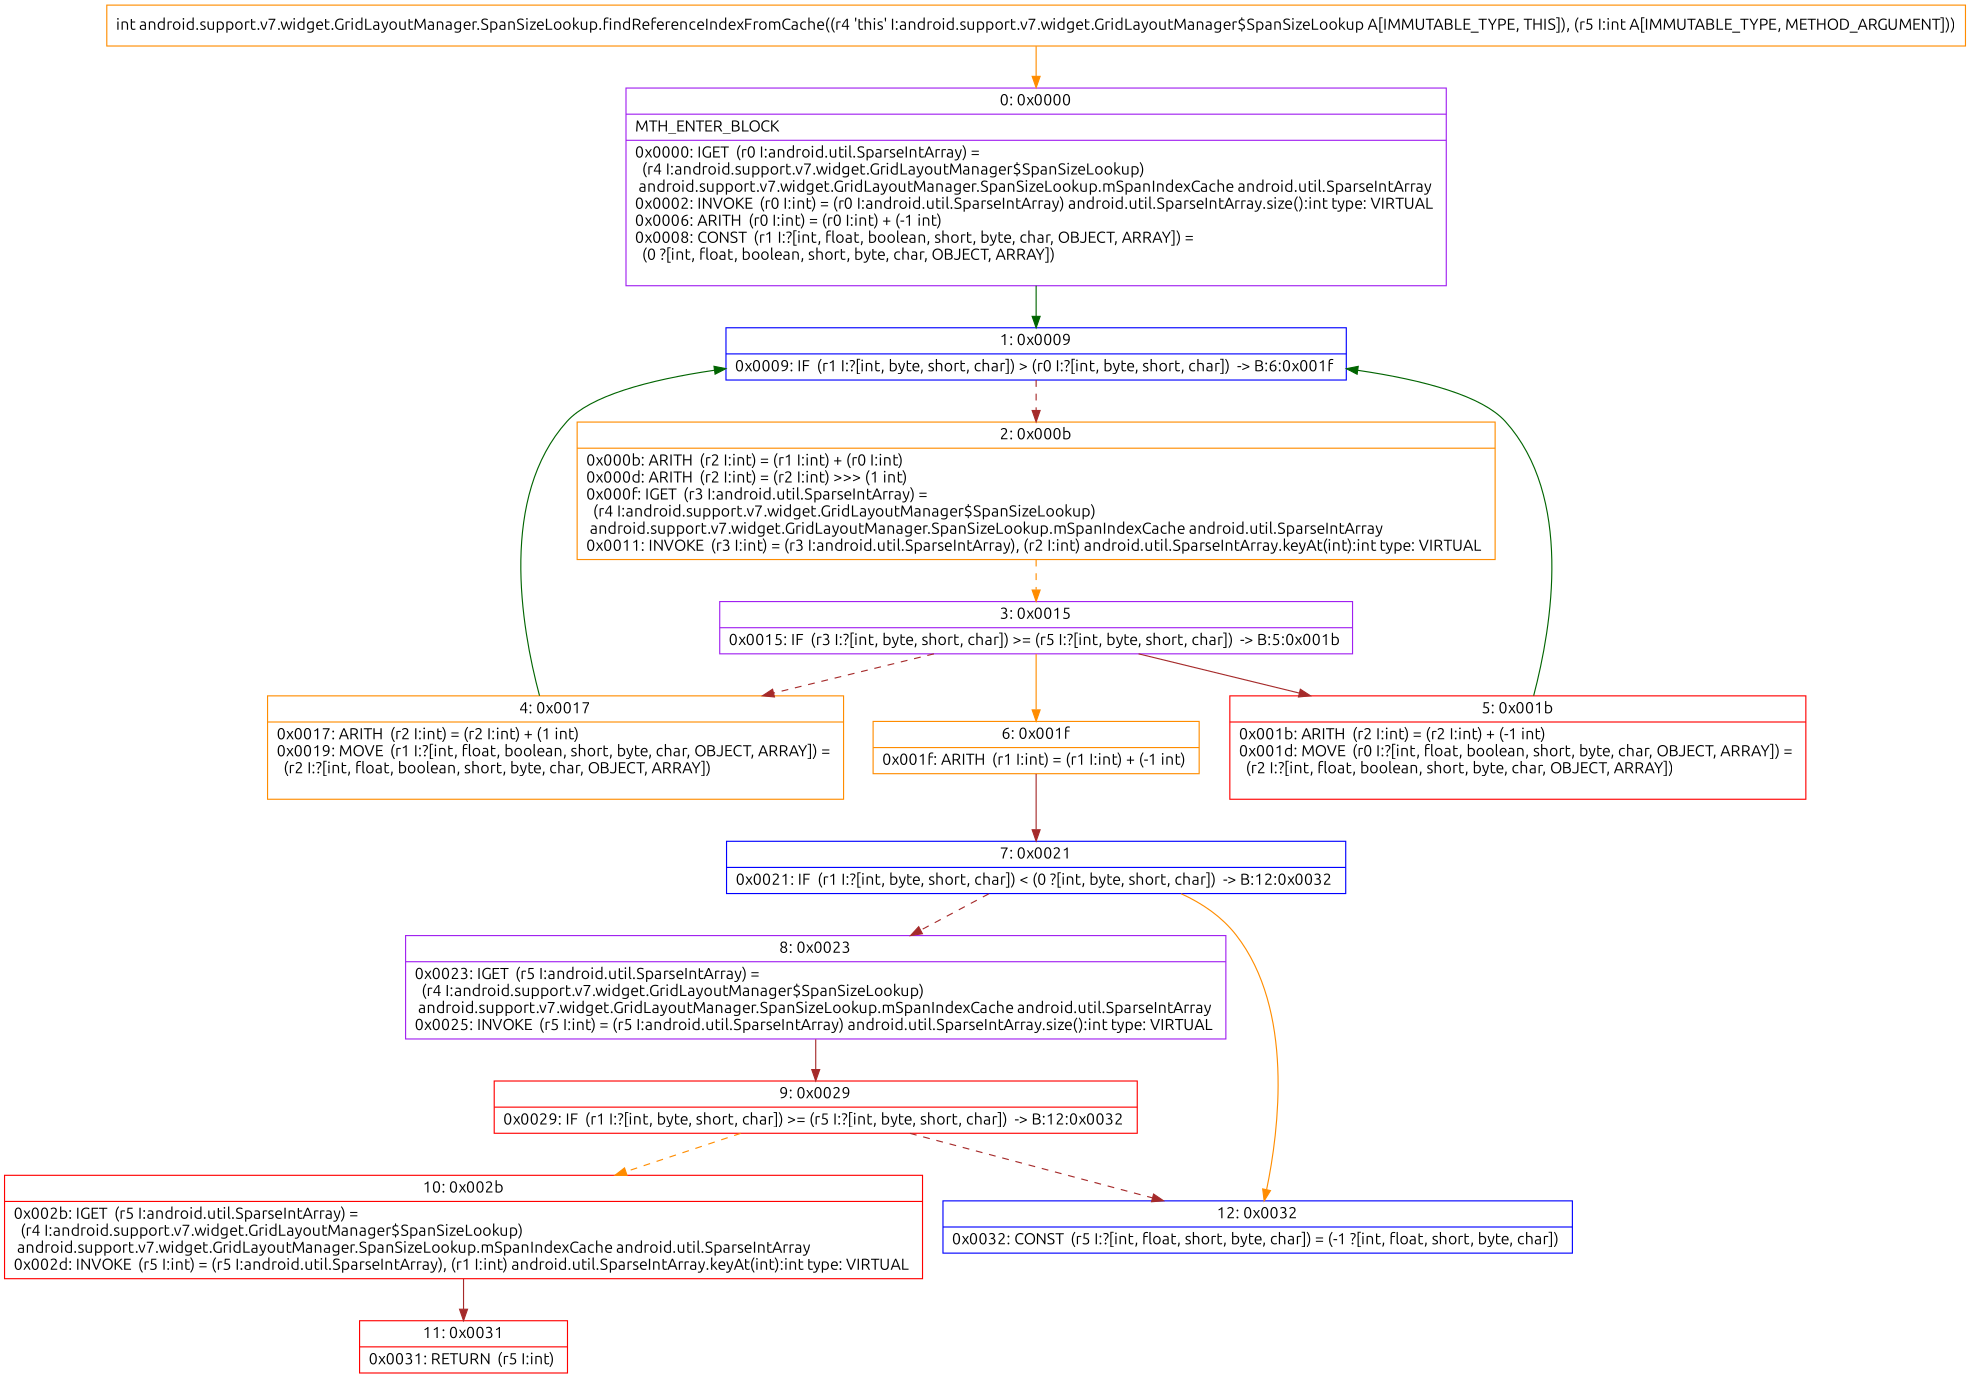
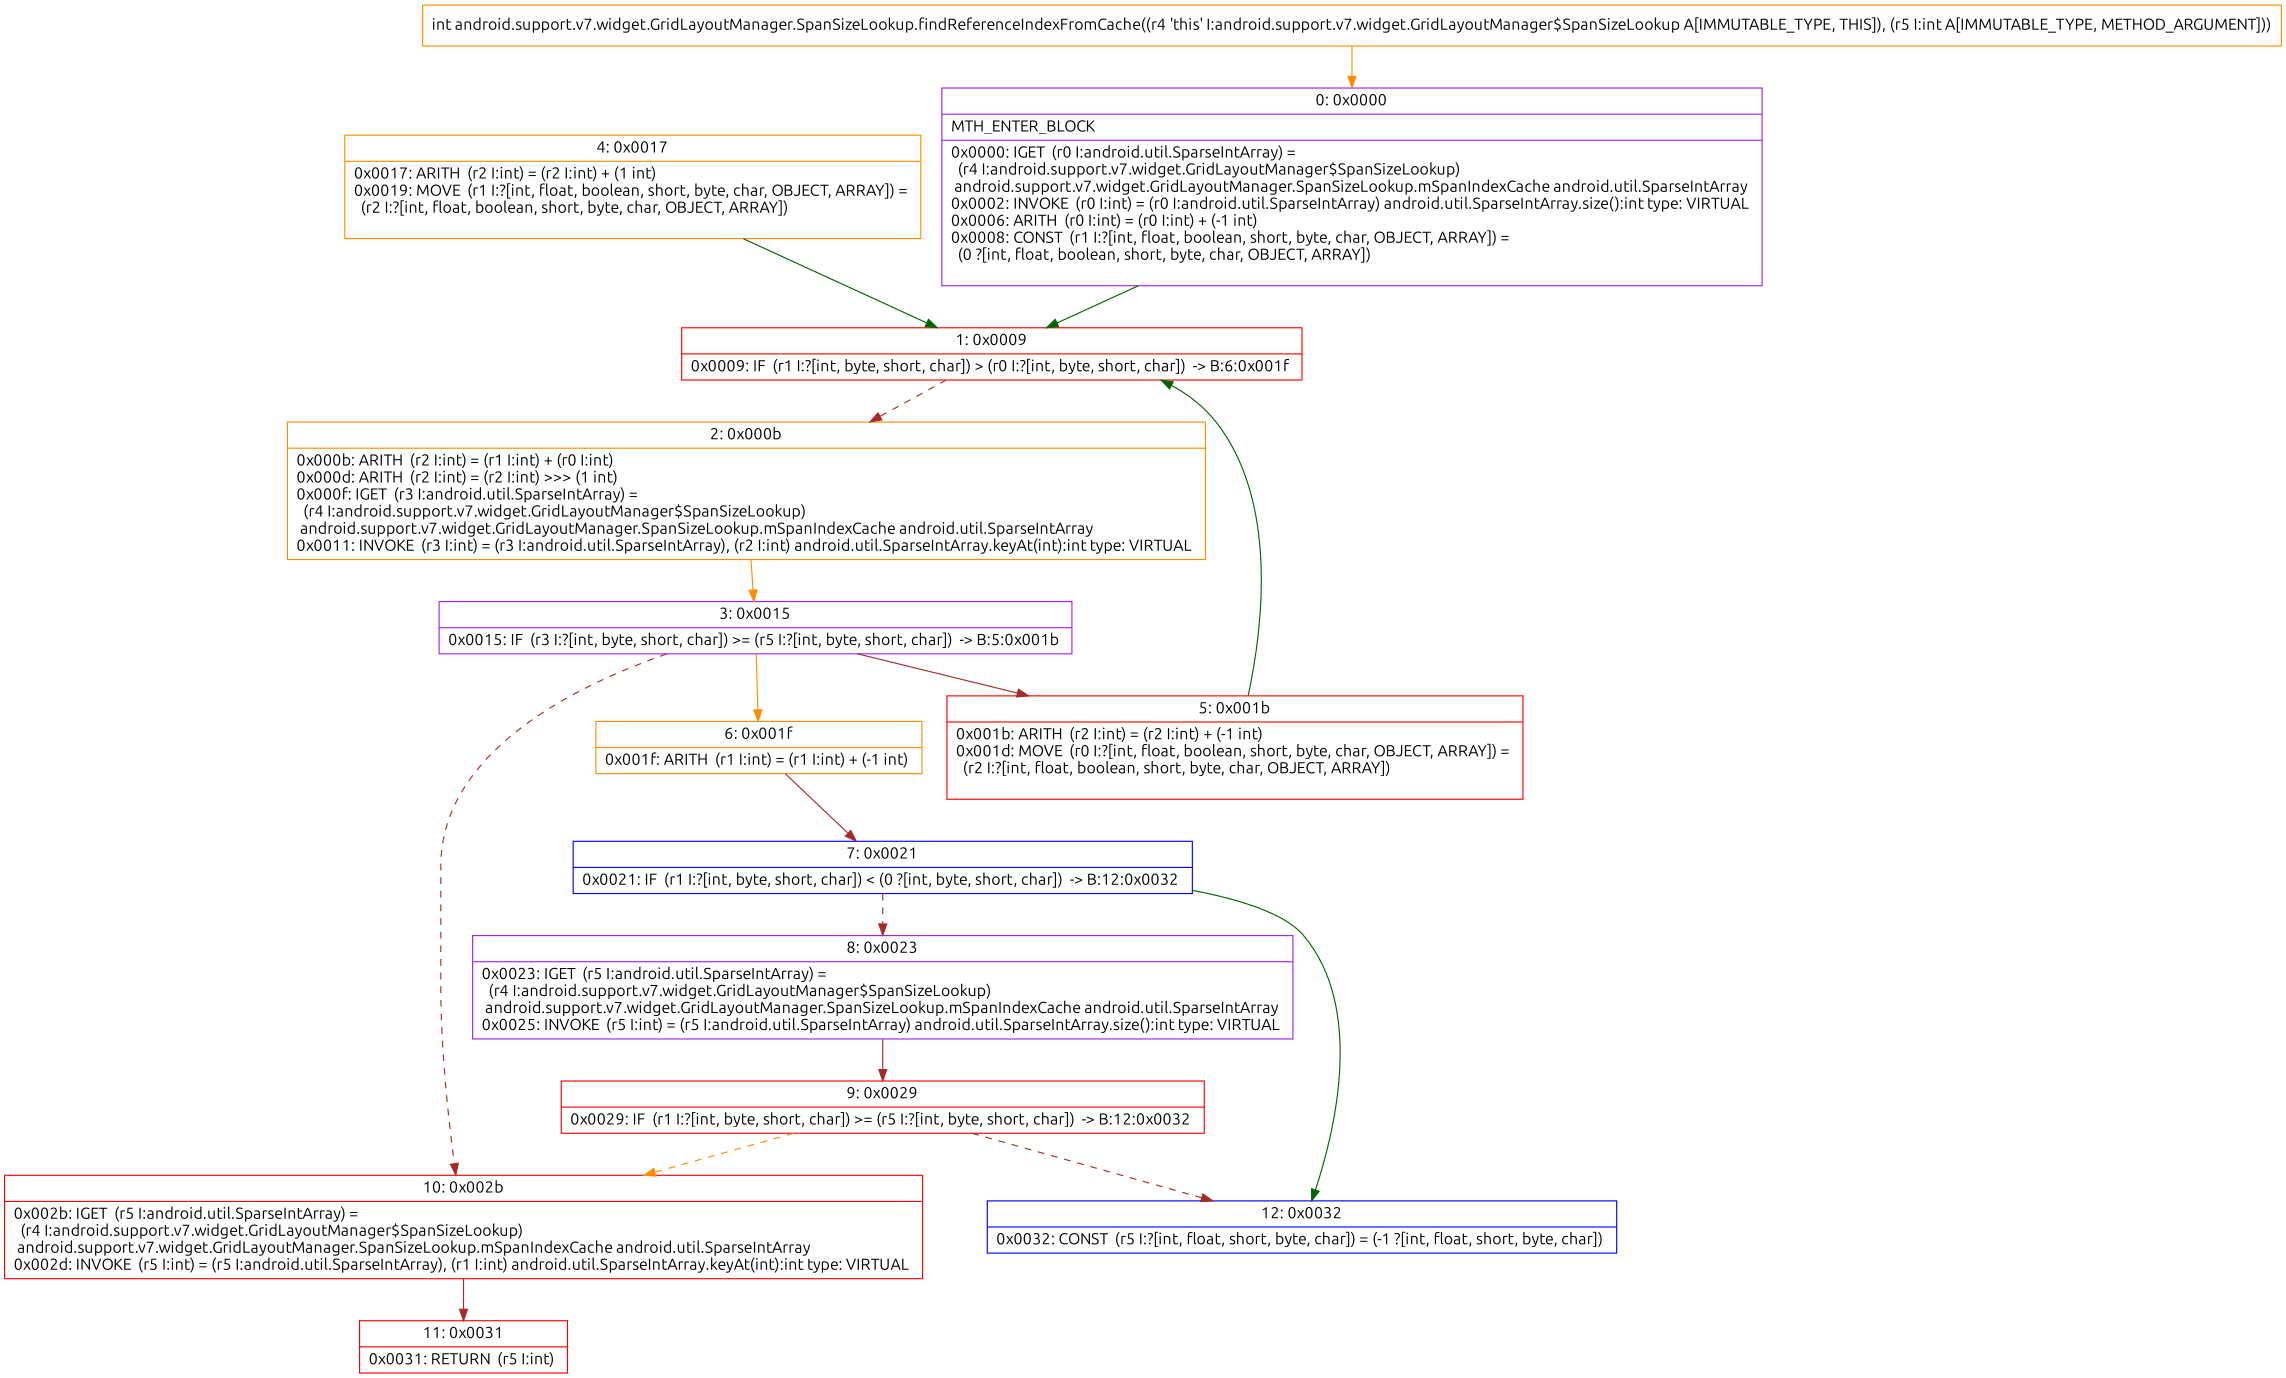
(1036, 354) -> (992, 354)
(1036, 575) -> (752, 575)
(854, 673) -> (443, 851)
(1273, 1024) -> (1334, 1000)
